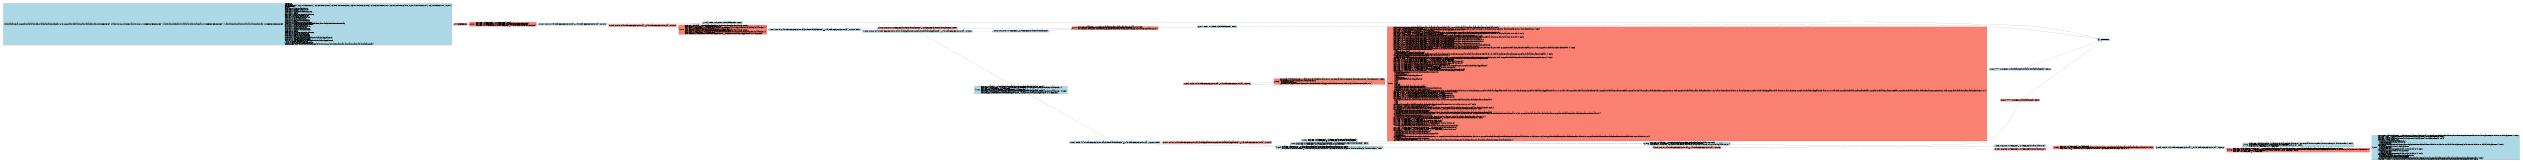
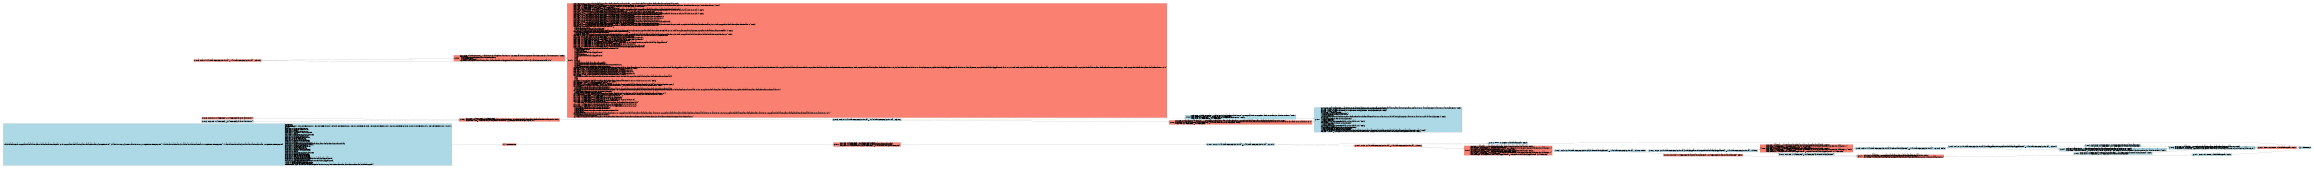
(462, 24) -> (511, 144)
(2020, 69) -> none
(1021, 90) -> (1806, 148)
(1217, 143) -> (2003, 147)
(1687, 148) -> none
